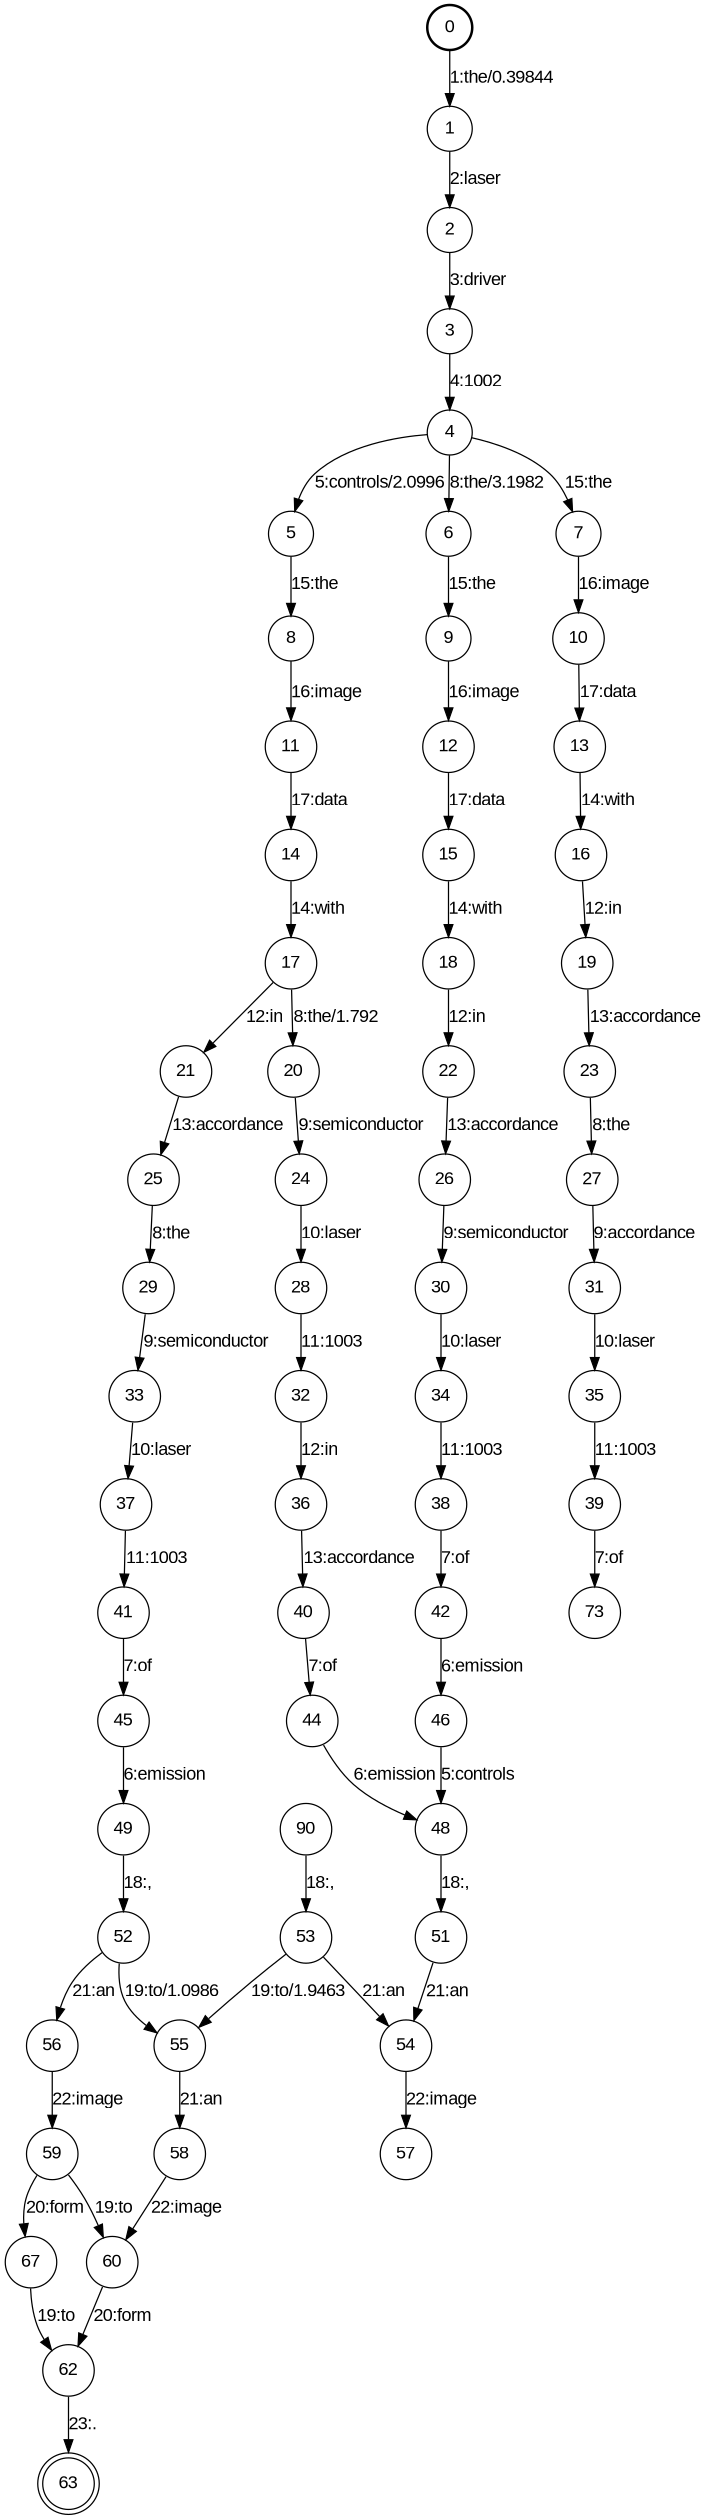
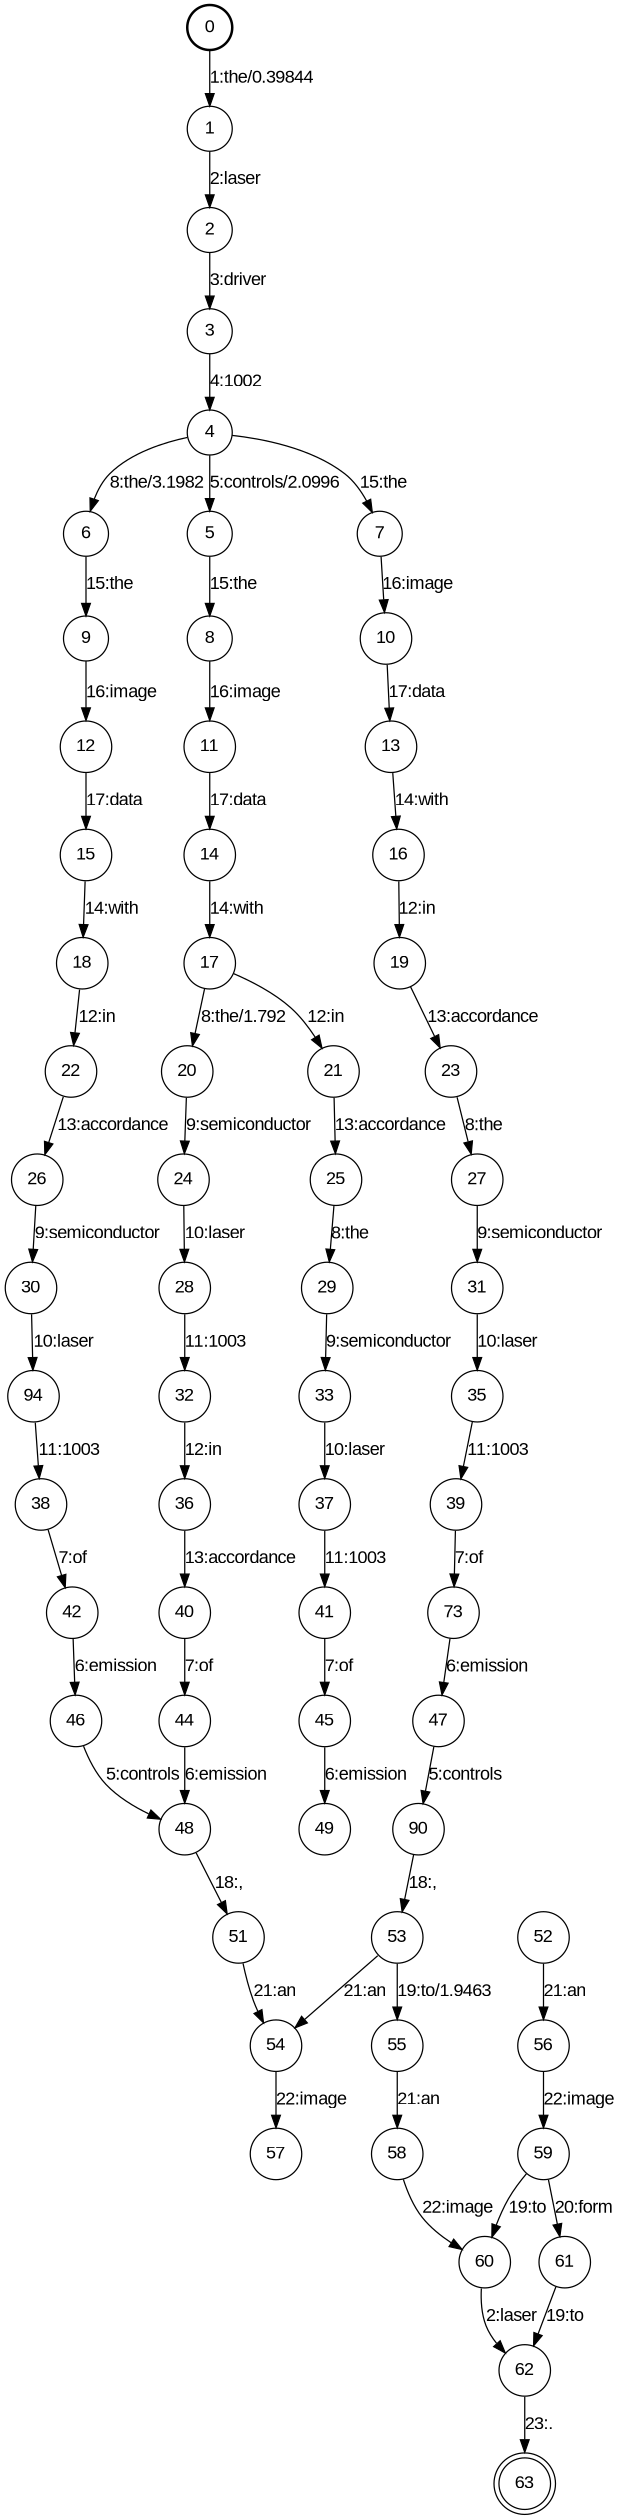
(645, 1234) -> (540, 1234)
(441, 1396) -> (33, 1396)
none -> (438, 1721)
(123, 1877) -> none
(124, 1998) -> none
(31, 2262) -> (565, 2262)
(123, 2316) -> (512, 2316)
